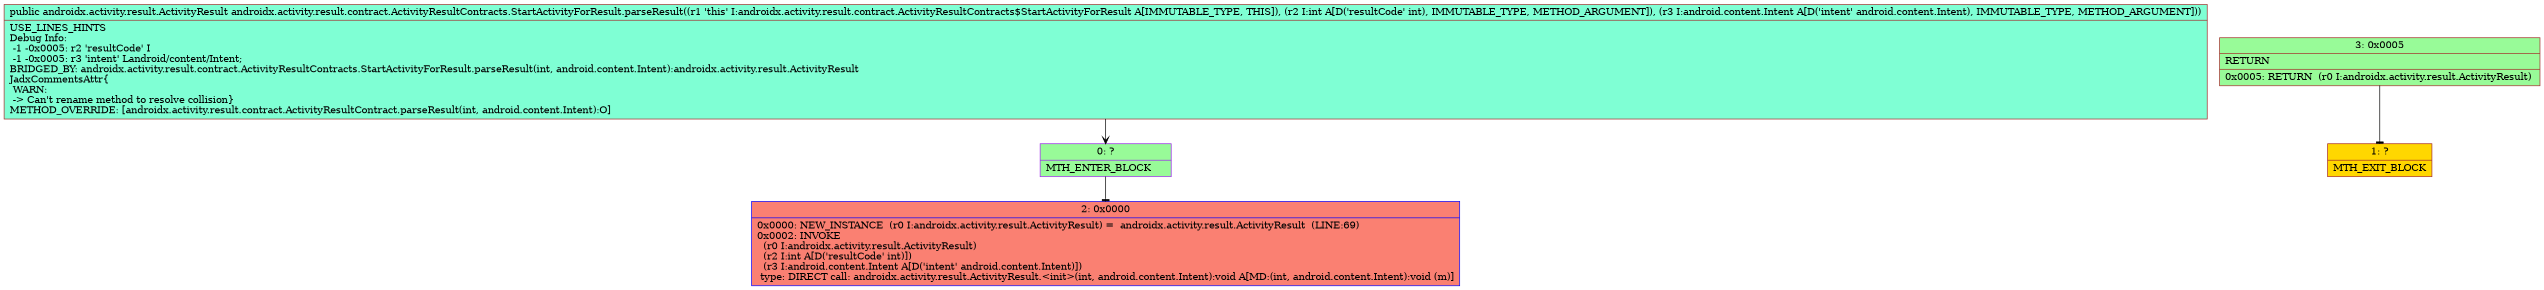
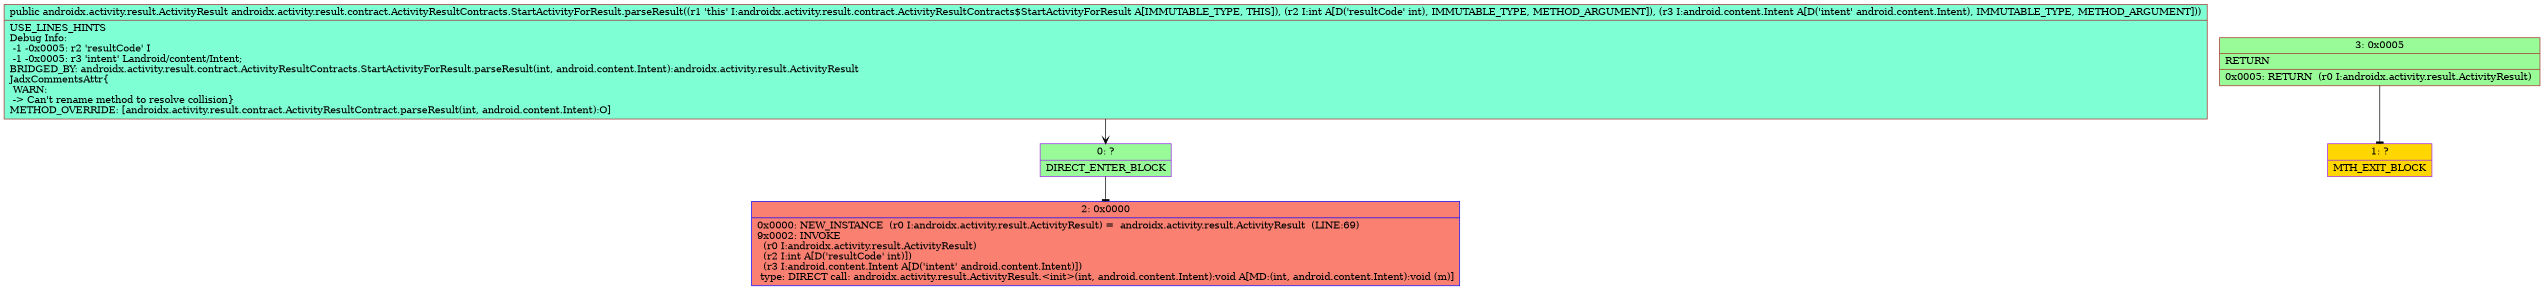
(2380, 160) -> (2380, 160)
(1098, 168) -> (1106, 168)
(802, 236) -> (802, 236)
